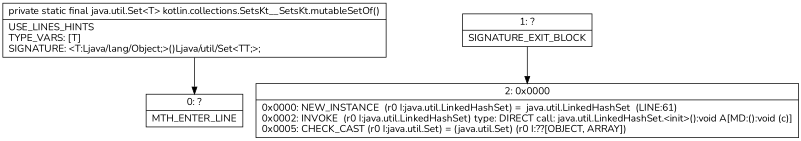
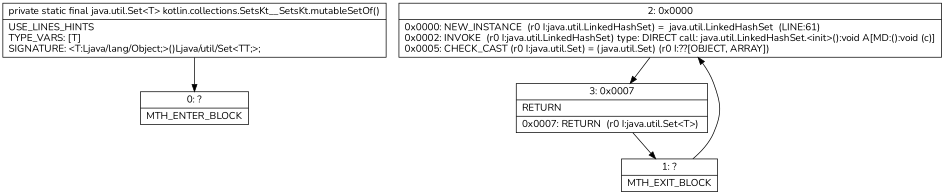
(527, 38) -> (670, 183)
none -> (612, 108)
(194, 118) -> (194, 116)
